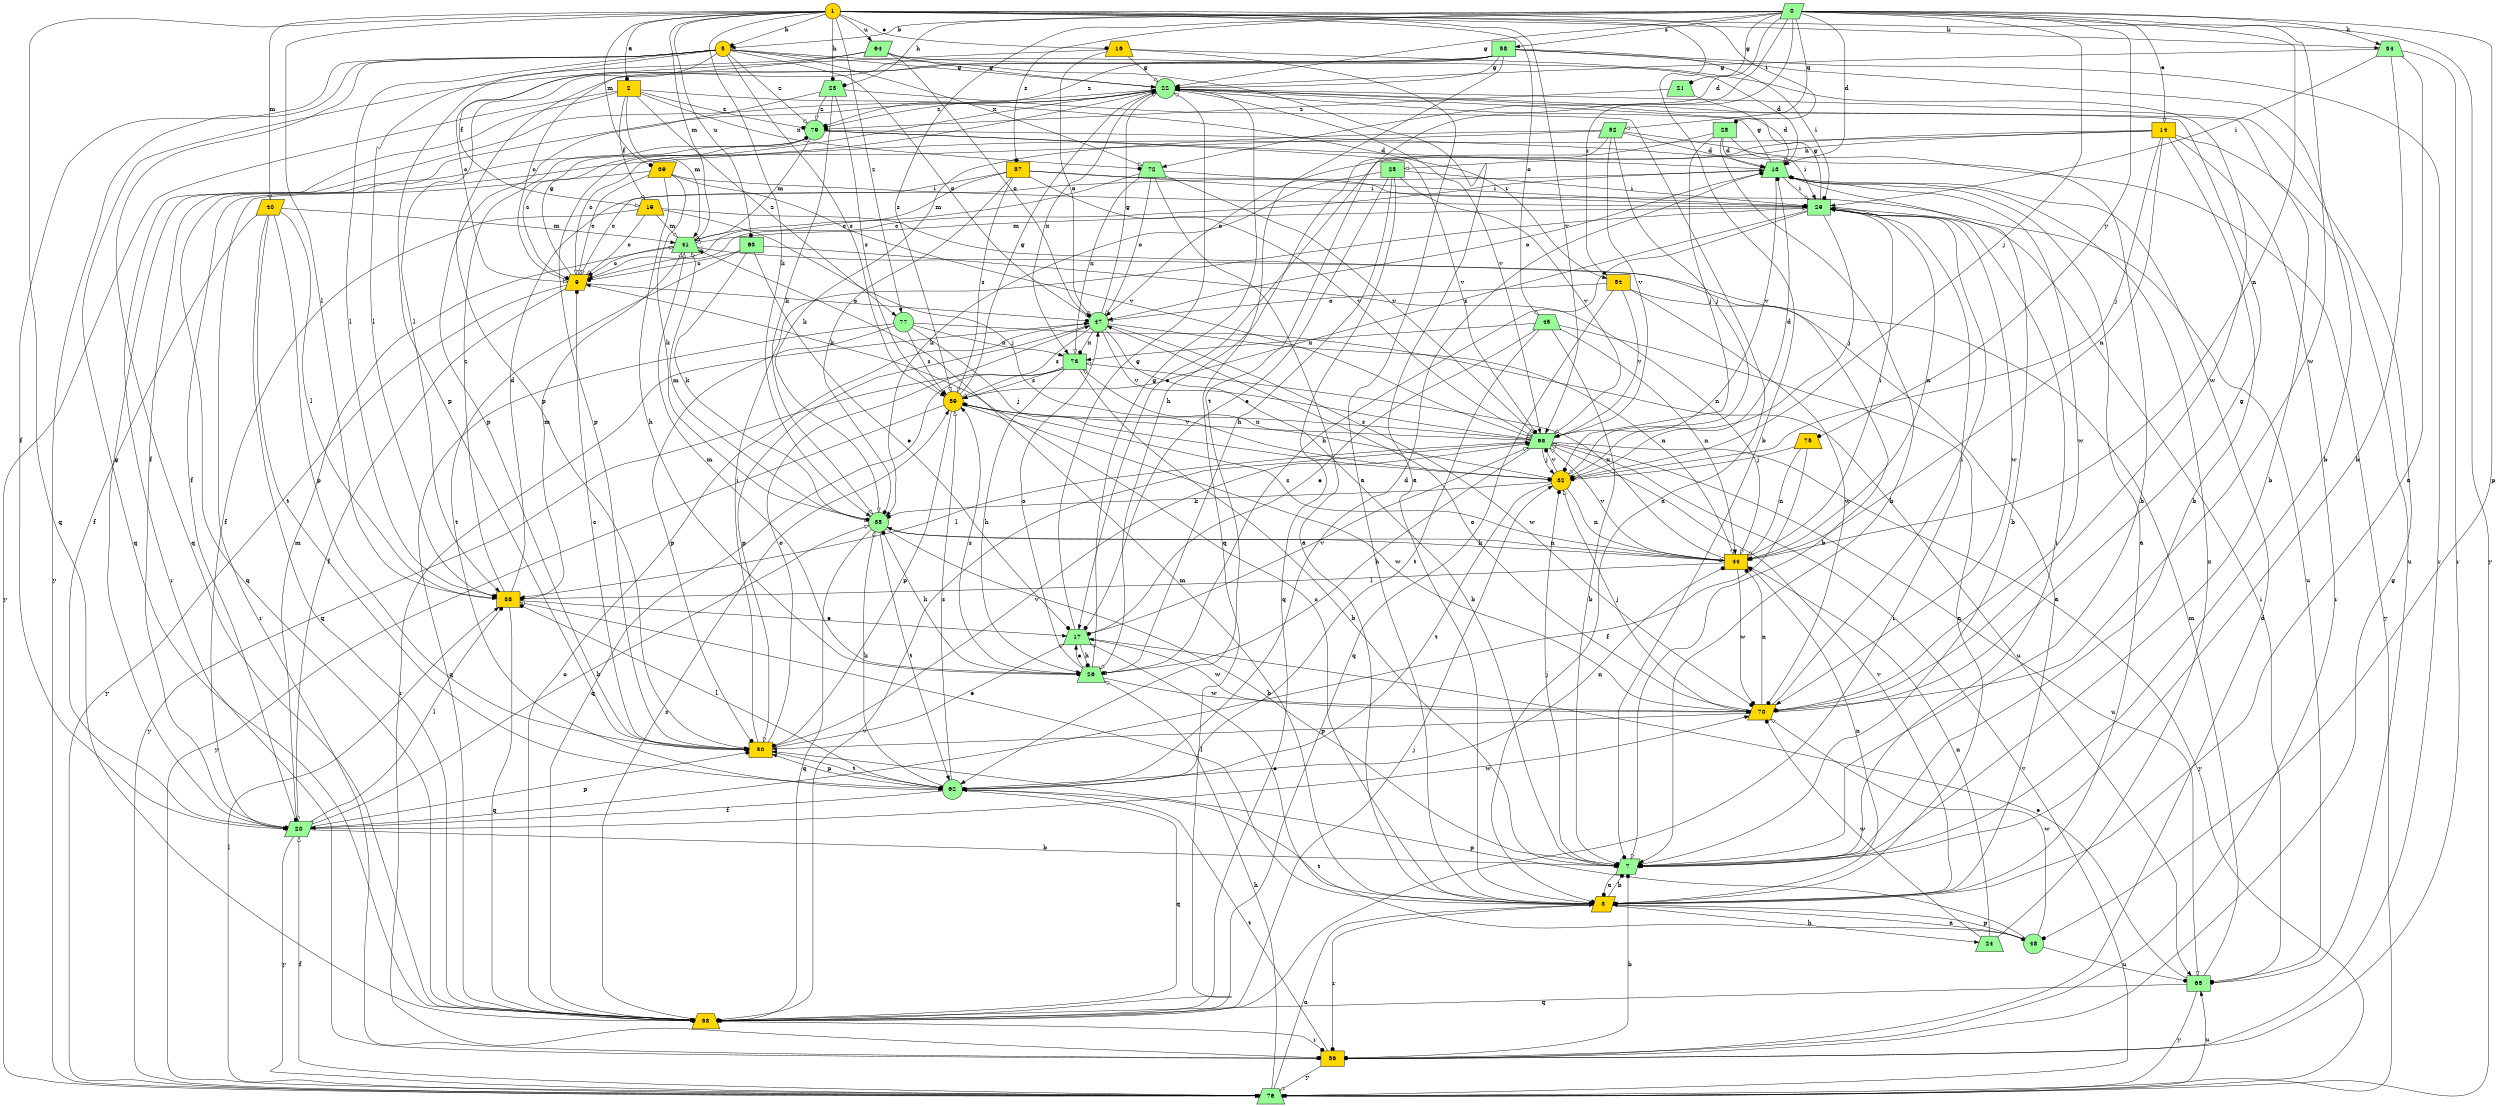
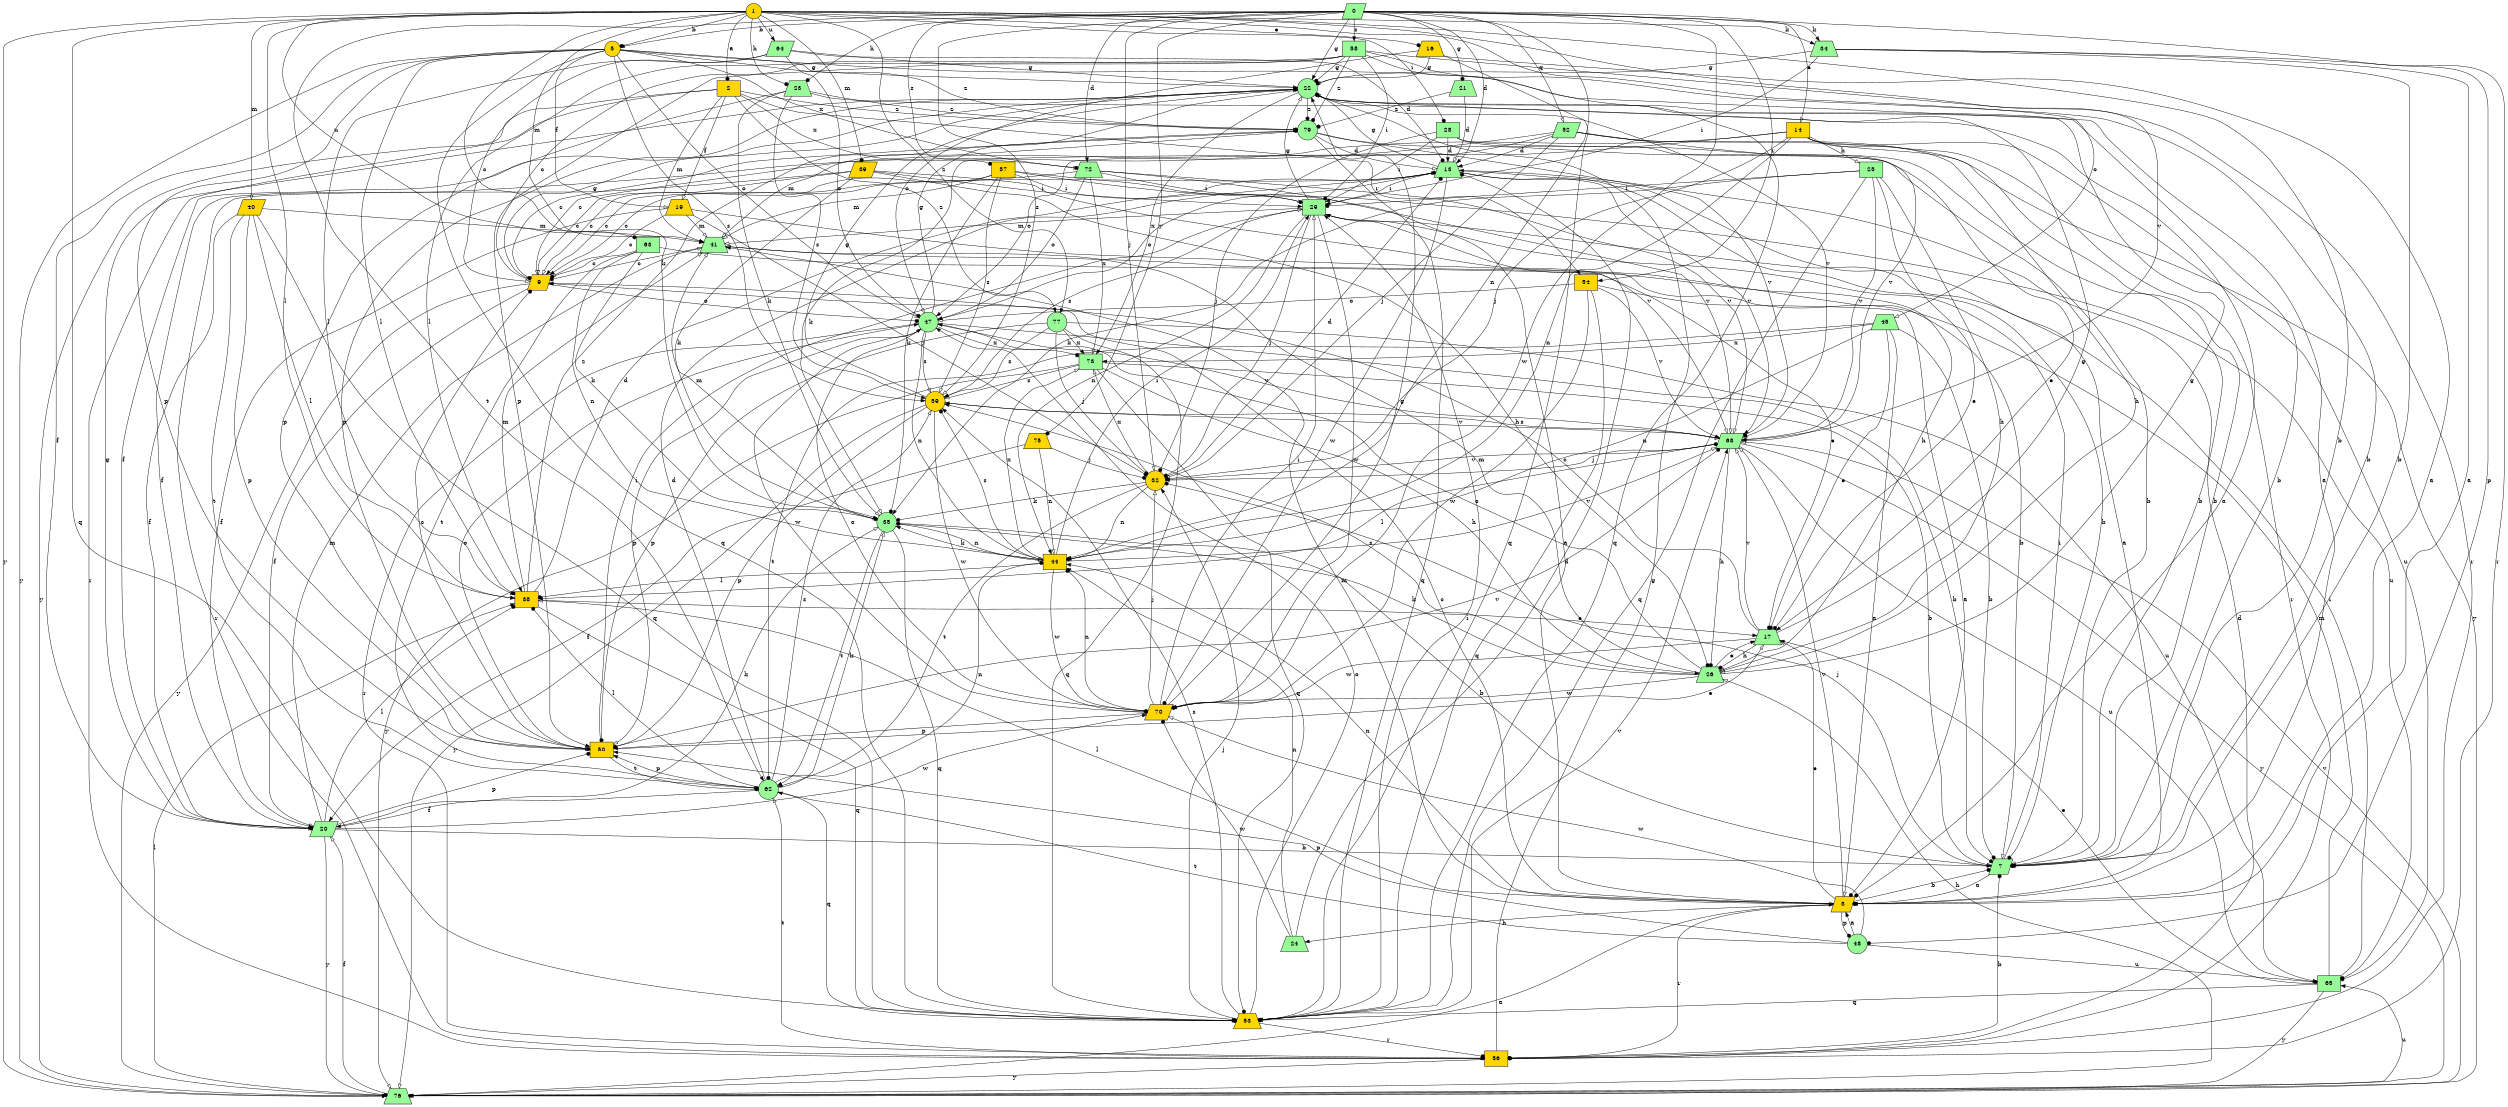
(2035, 101) -> none
none -> (1246, 333)
(2210, 562) -> (1567, 562)
